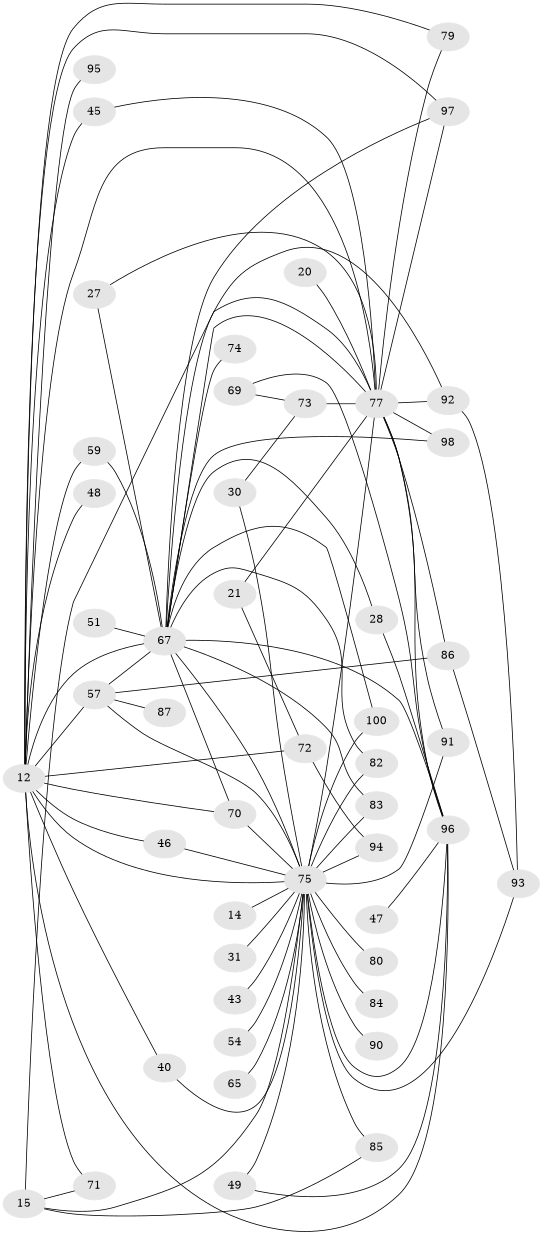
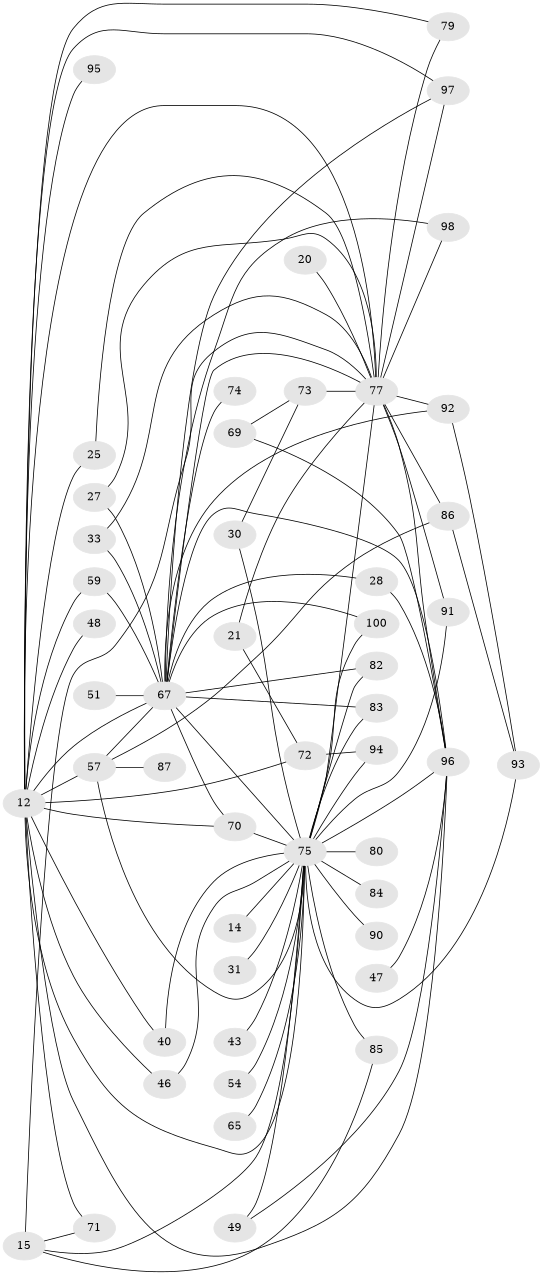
(94, 112) -> (94, 455)
none -> (94, 540)
